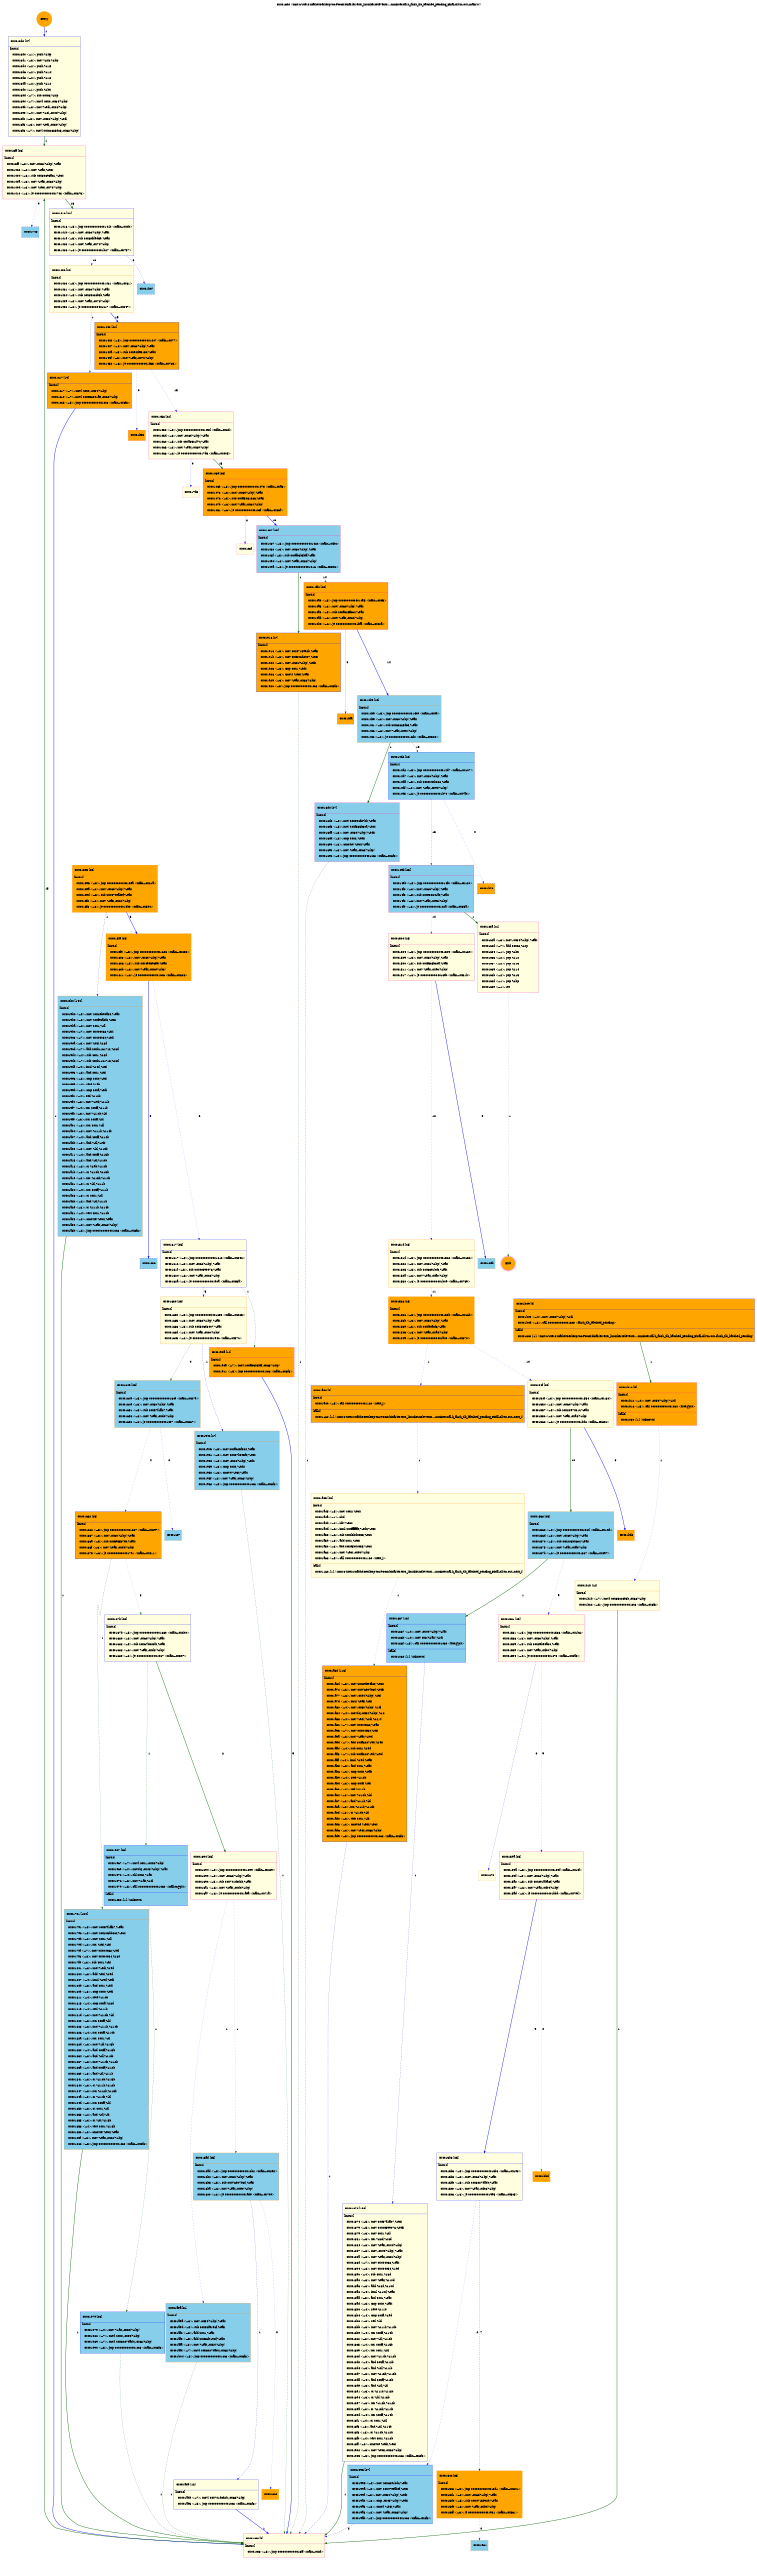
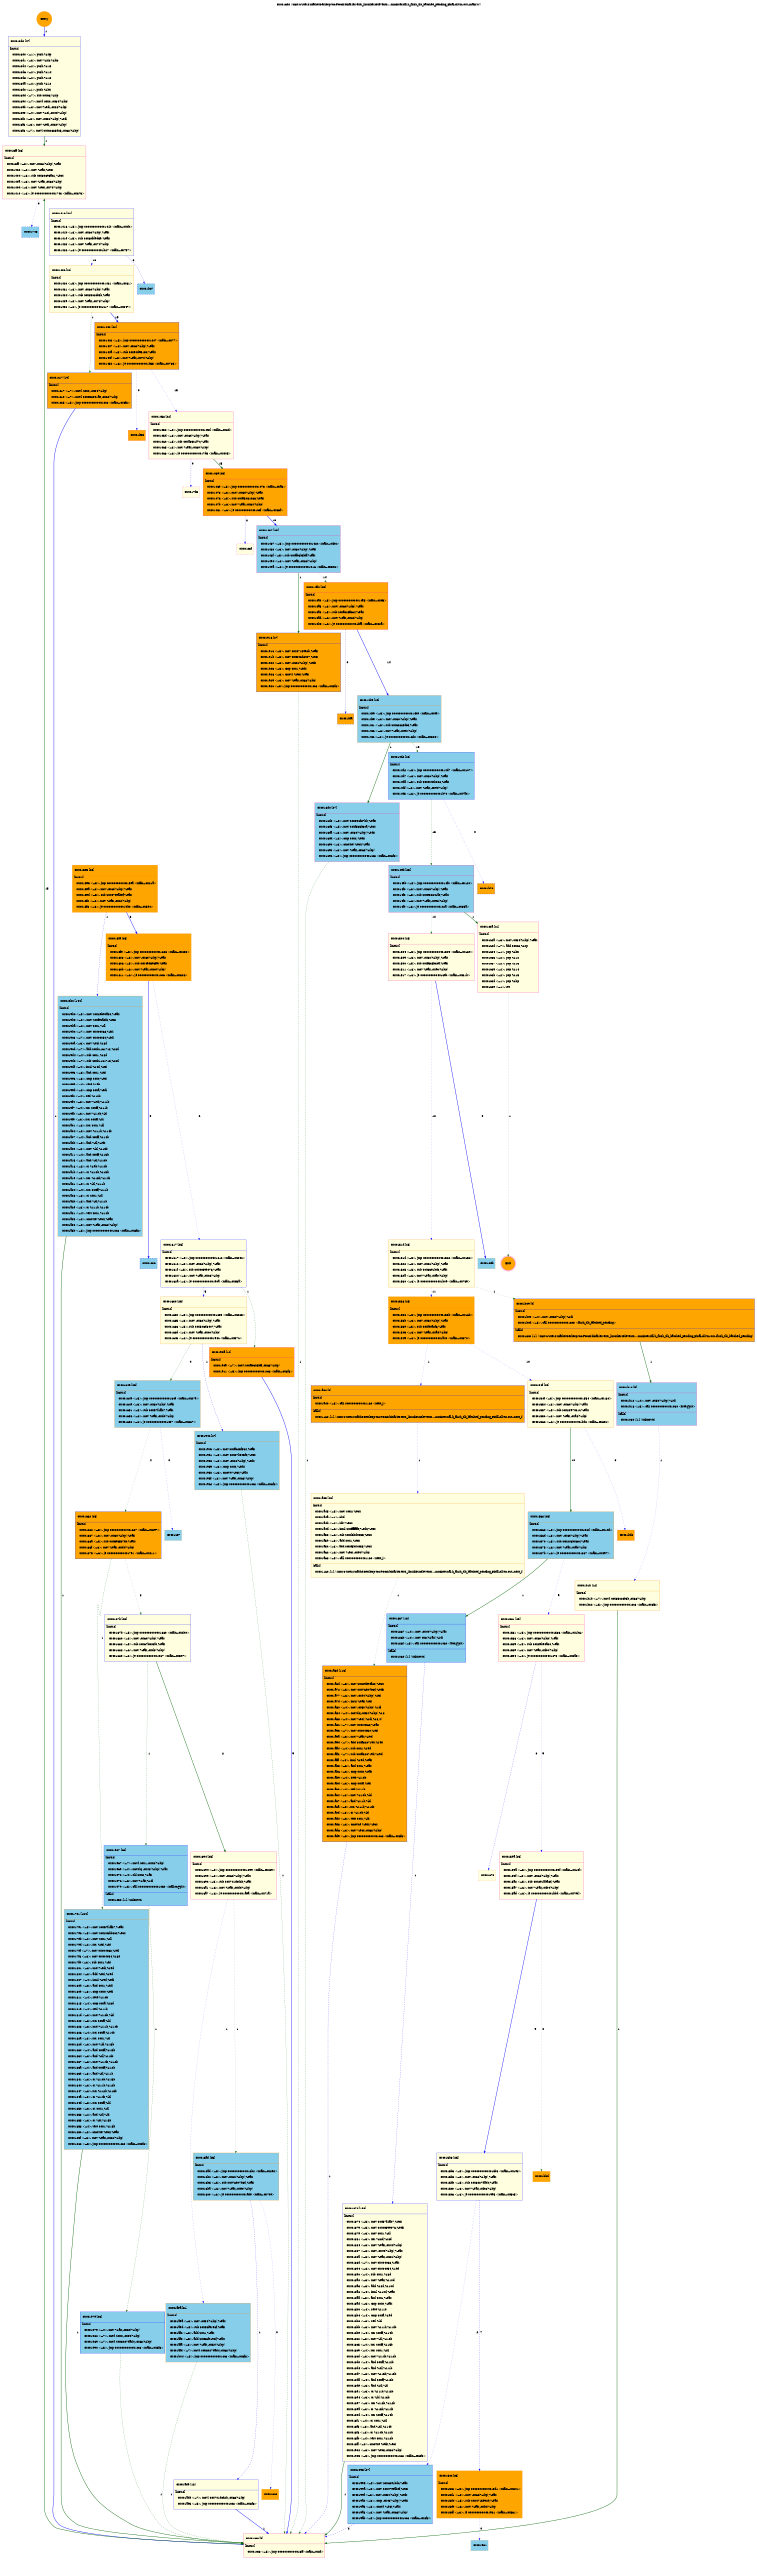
(69, 203) -> none
none -> (494, 1293)
(657, 1404) -> (657, 1404)
(609, 1476) -> (609, 1476)
